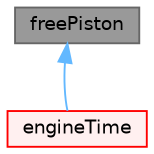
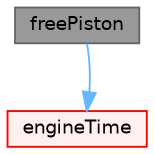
(65, 87) -> (90, 68)
